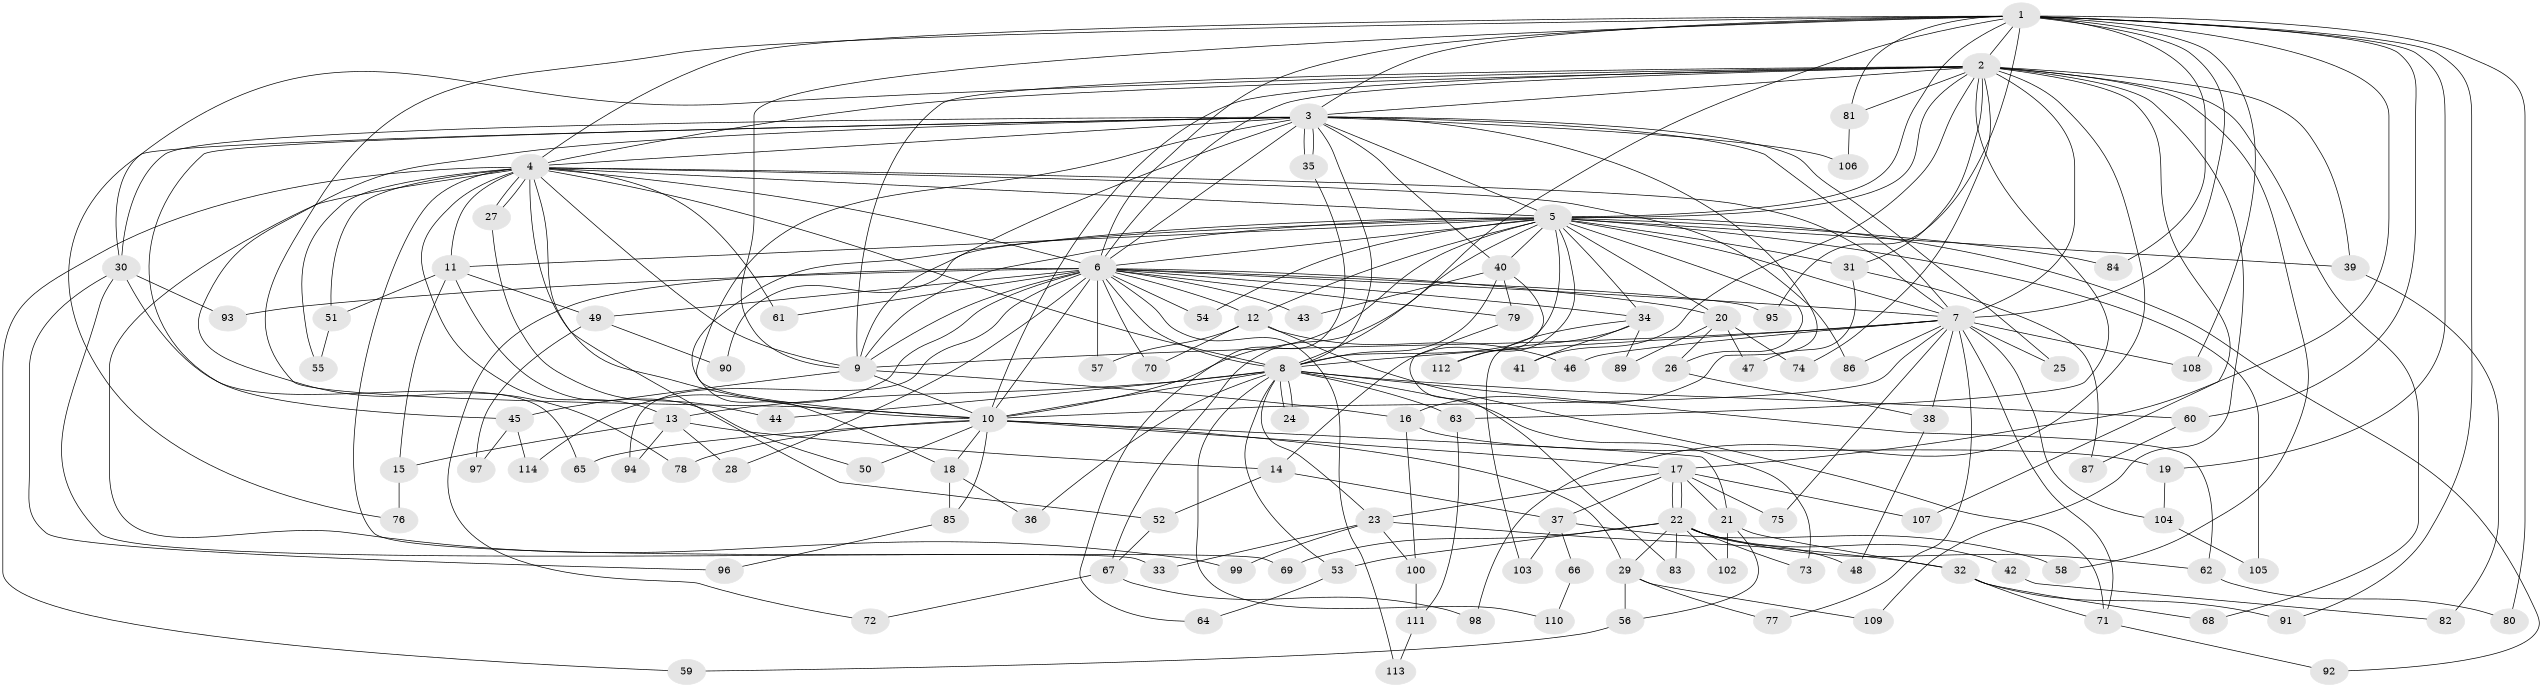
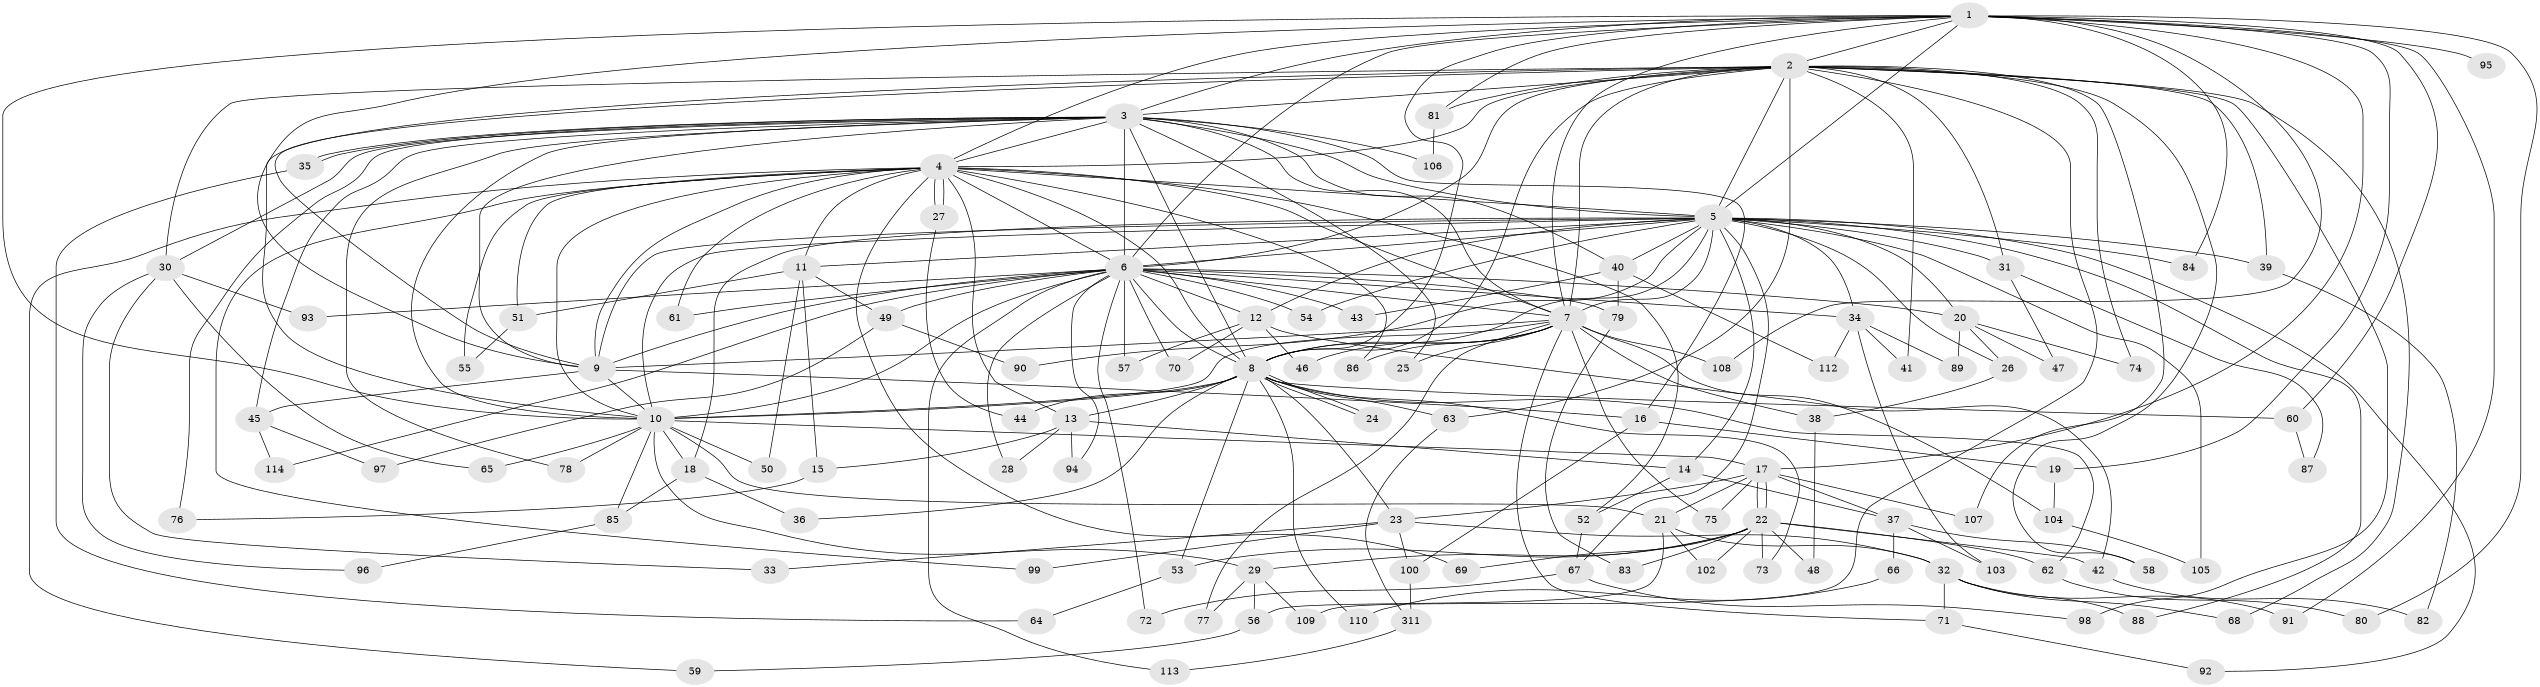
(1438, 283) -> none
(1450, 336) -> (1513, 210)
(1684, 441) -> (1647, 382)
(1416, 621) -> (1411, 621)
none -> (2139, 621)
